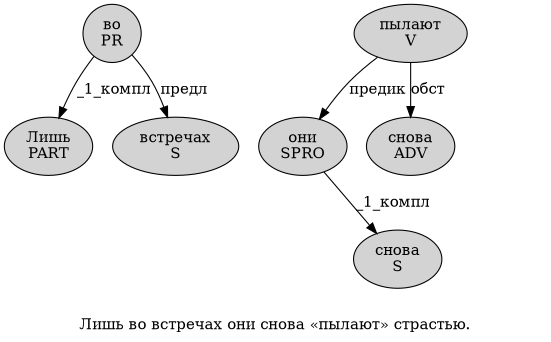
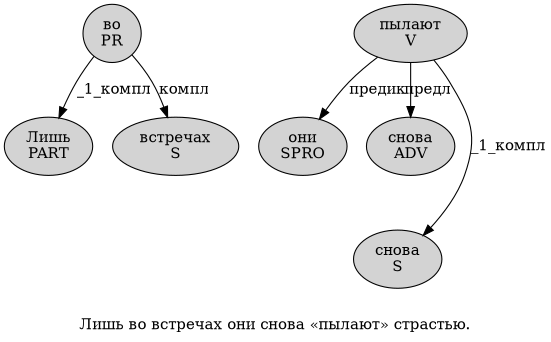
(184, 90) -> (184, 90)
(428, 90) -> (428, 90)
(347, 198) -> (471, 144)
